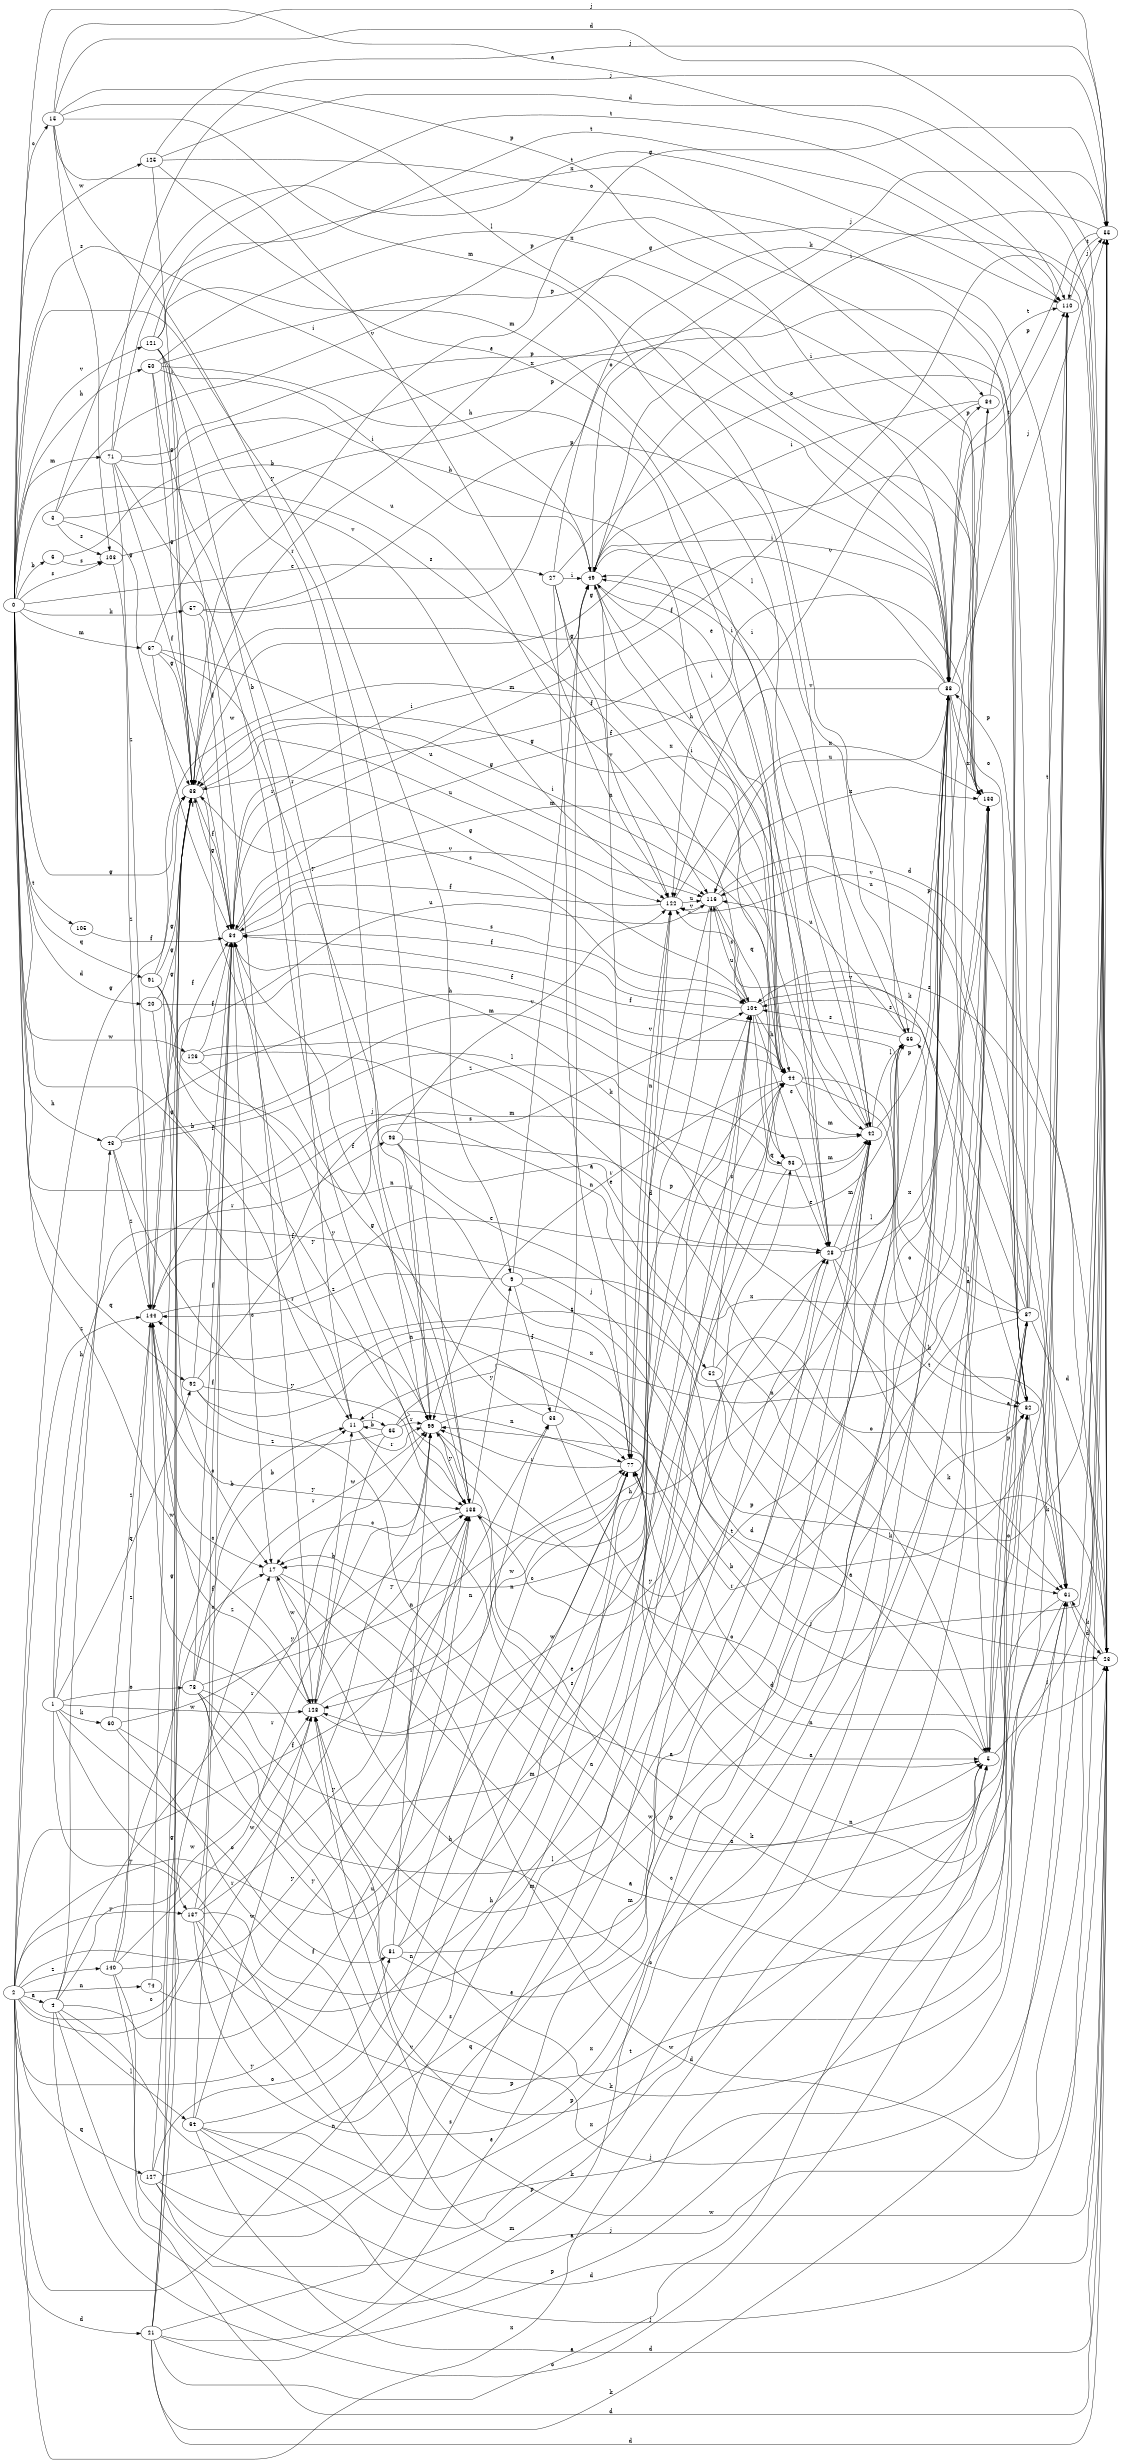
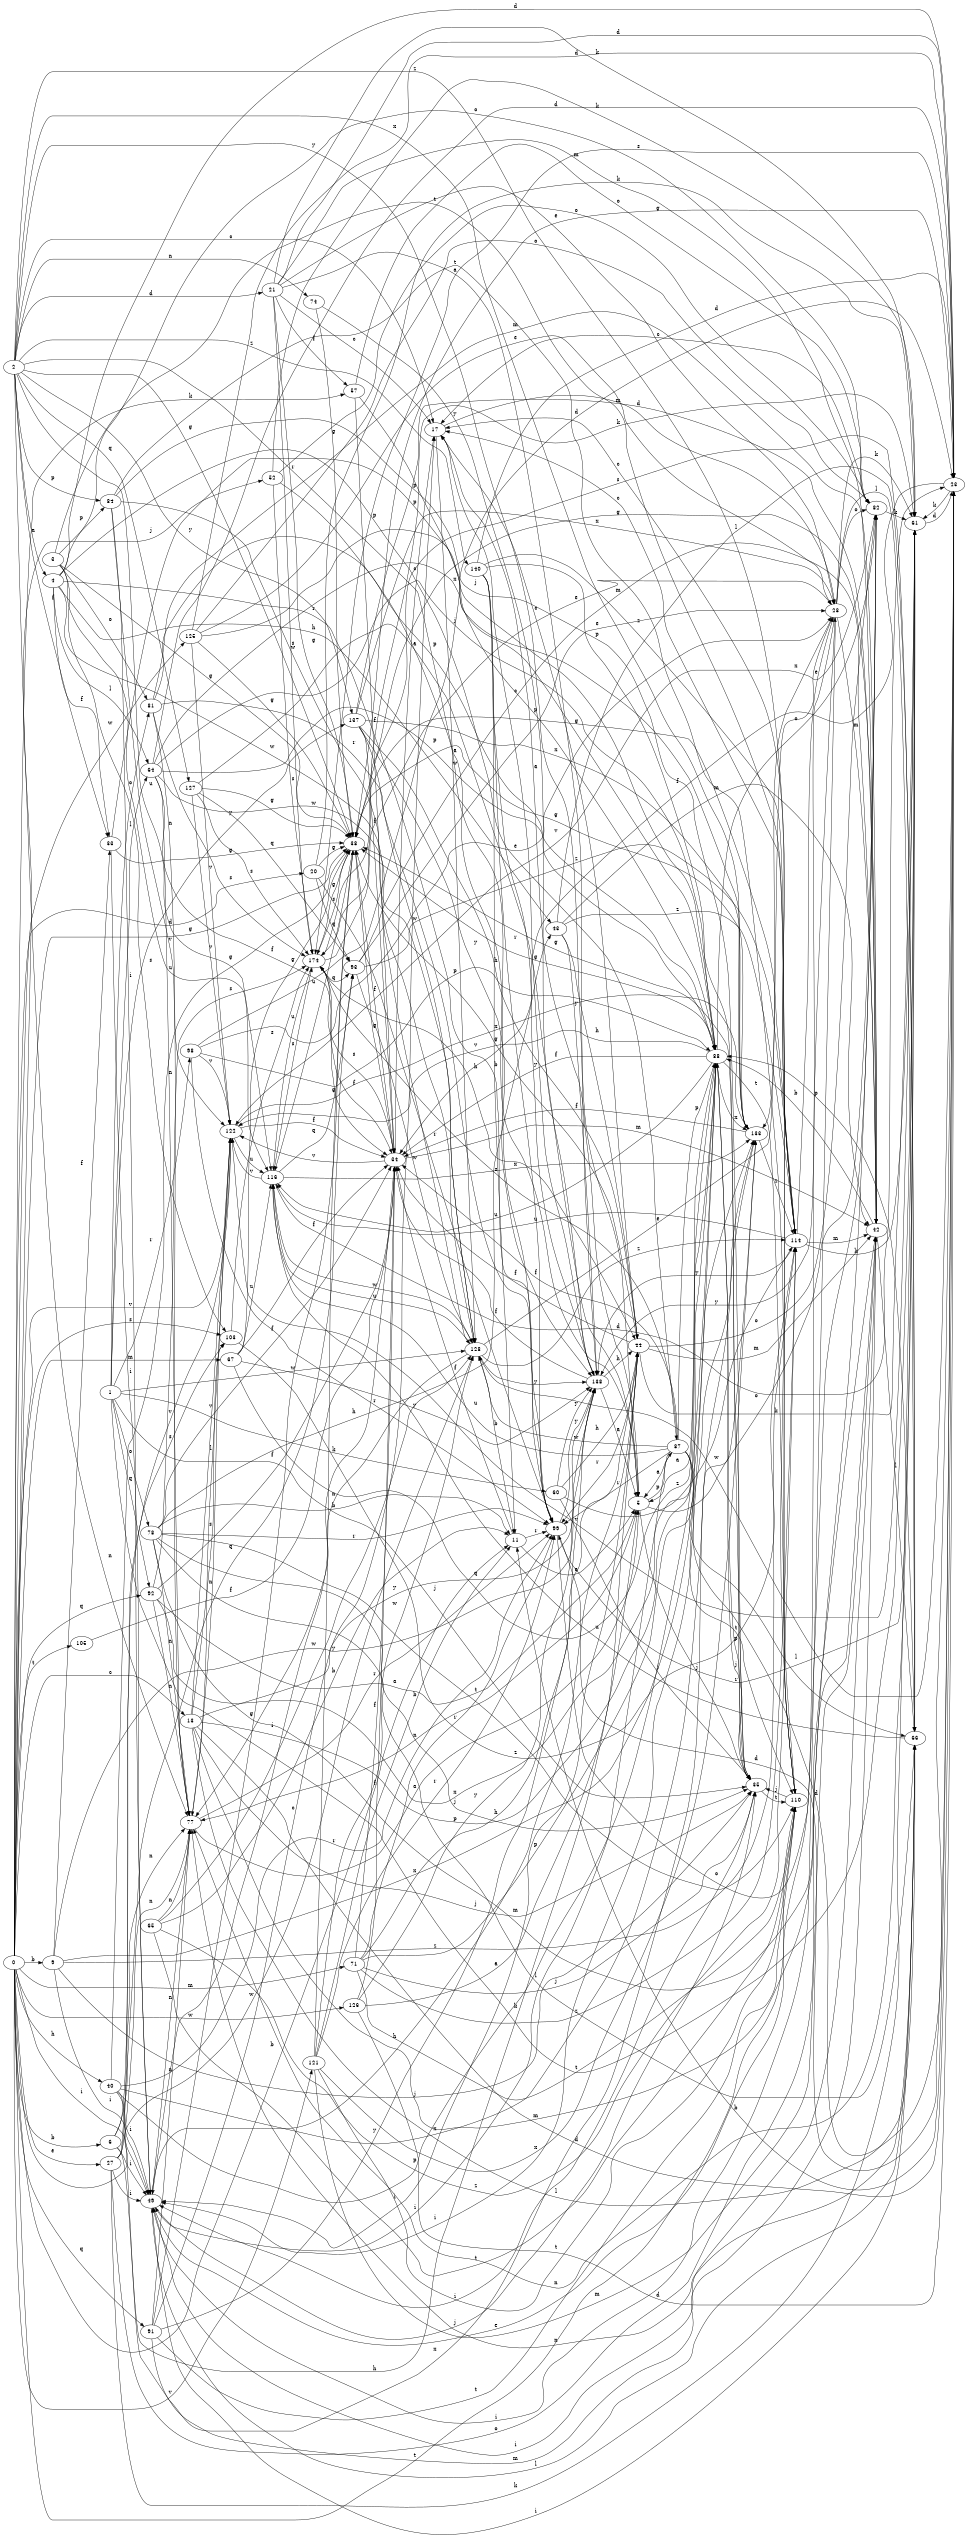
(553, 58) -> (415, 2455)
(53, 119) -> (191, 1721)
(1107, 233) -> (756, 1785)
(151, 366) -> (111, 2086)
(172, 372) -> (272, 700)
(553, 382) -> (476, 1573)
(958, 487) -> (470, 604)
(672, 746) -> (231, 1546)
none -> (210, 882)
(19, 894) -> (492, 1333)
none -> (329, 919)
(752, 1008) -> (314, 961)
(651, 1029) -> (211, 1449)
(910, 1053) -> (796, 1093)
none -> (121, 1082)
none -> (342, 1293)
(151, 1316) -> (796, 1241)
(930, 1365) -> (856, 510)
(491, 1397) -> (311, 1648)
(372, 1420) -> none
(412, 1423) -> none
(752, 1836) -> (736, 1680)
none -> (130, 1938)
(173, 1979) -> (305, 344)
(512, 1993) -> (598, 521)
(791, 2081) -> (670, 440)
(281, 2083) -> (105, 629)
none -> (130, 2170)
none -> (587, 2267)
